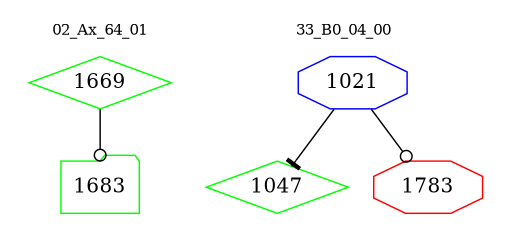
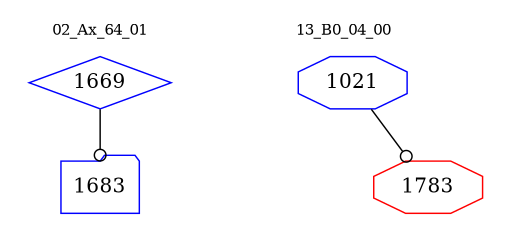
(344, 31) -> (344, 31)
(100, 83) -> (100, 83)
(100, 187) -> (100, 187)
(277, 187) -> none
